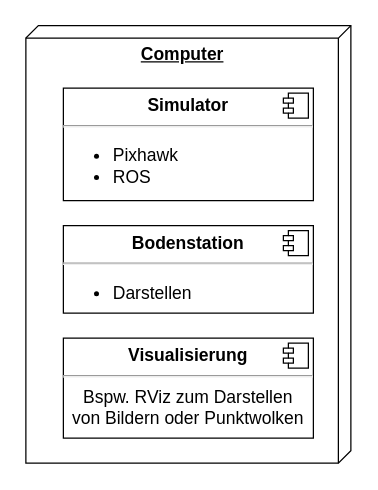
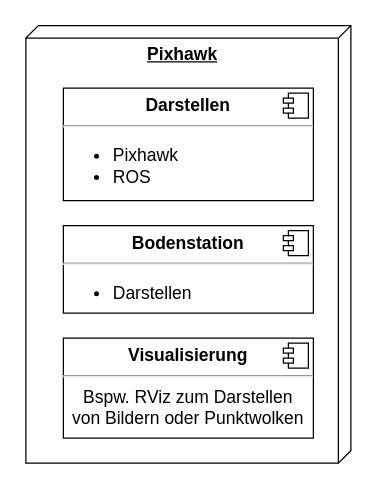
(183, 53) -> (183, 53)
(103, 88) -> (108, 88)
